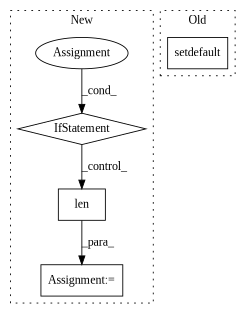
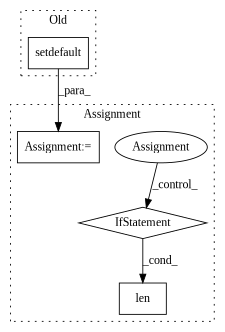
(82, 20) -> (112, 115)
(99, 91) -> (175, 185)
(104, 167) -> (160, 261)
(82, 238) -> (58, 96)
